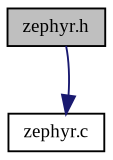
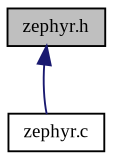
(69, 71) -> (44, 89)
